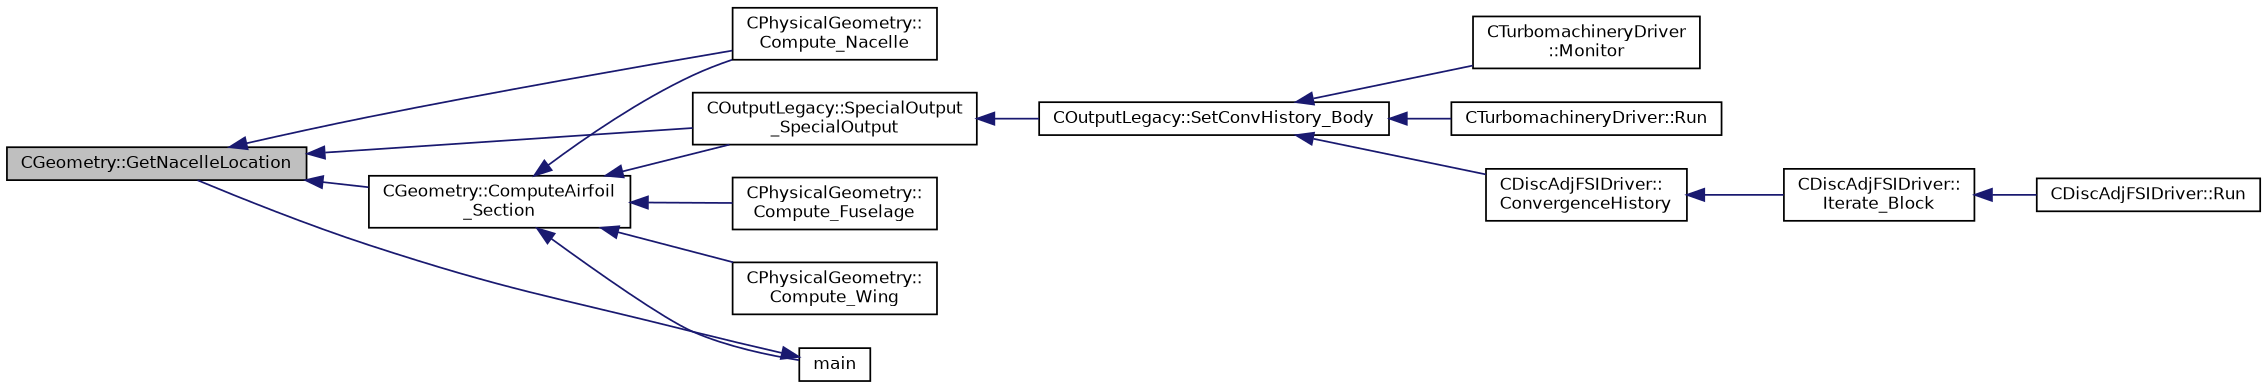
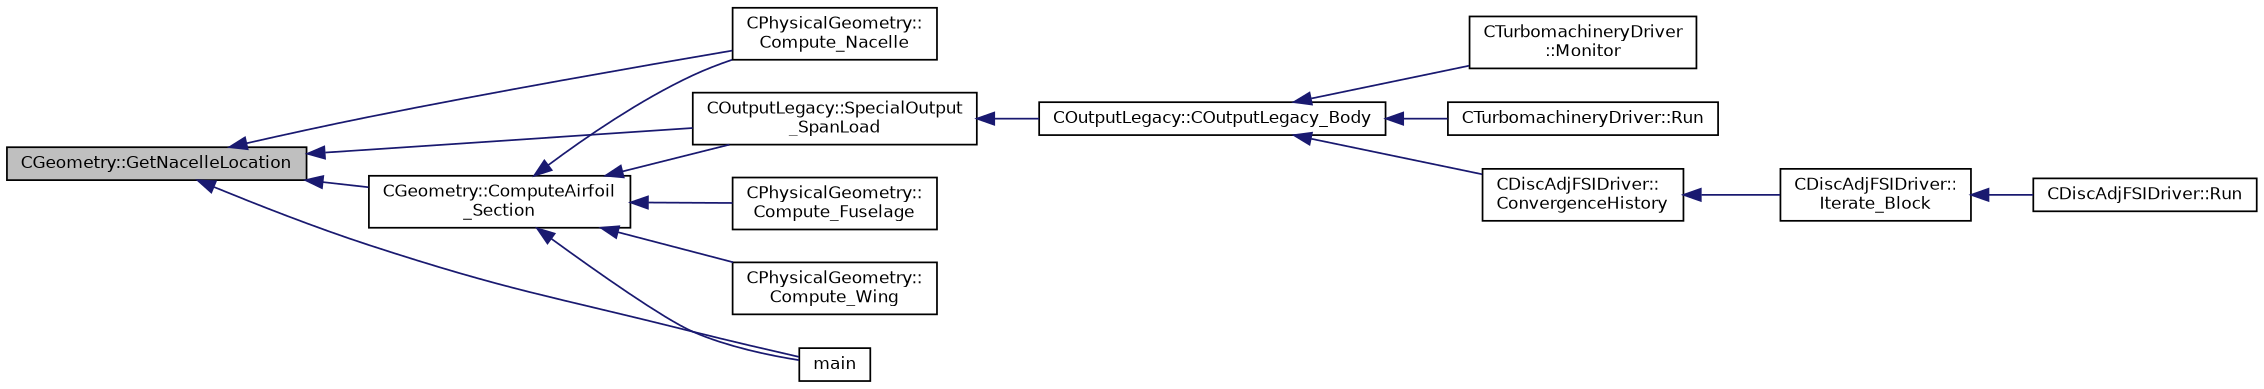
(835, 119) -> (835, 119)
(1214, 119) -> (1212, 119)
(485, 280) -> (503, 285)
